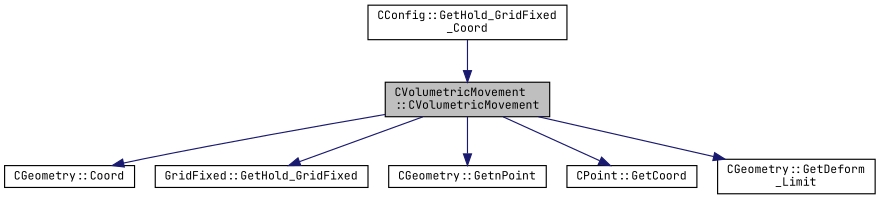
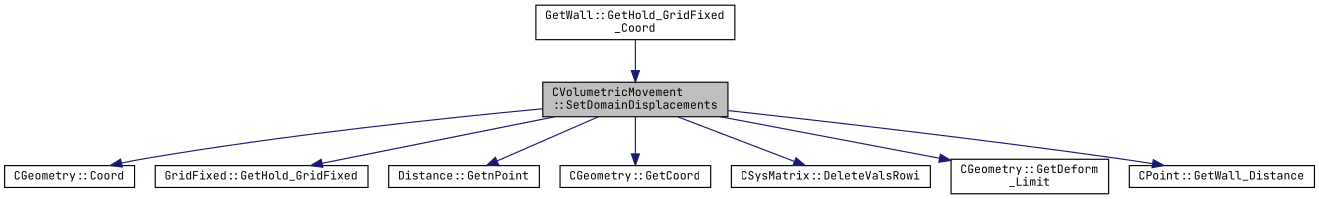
(467, 22) -> (635, 22)
(467, 99) -> (635, 99)
(467, 177) -> (464, 177)
(632, 177) -> (635, 177)
none -> (831, 177)
none -> (1222, 177)
